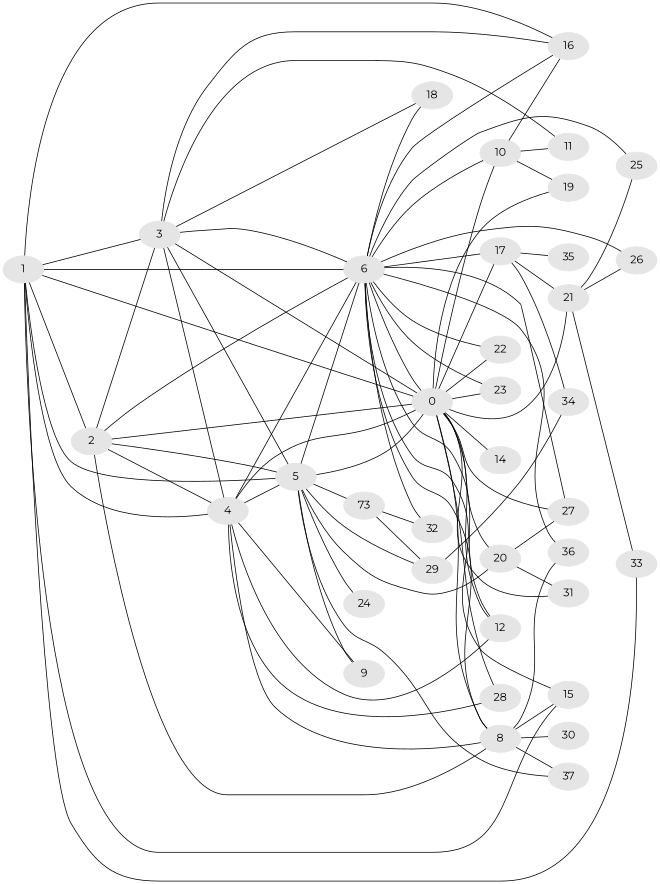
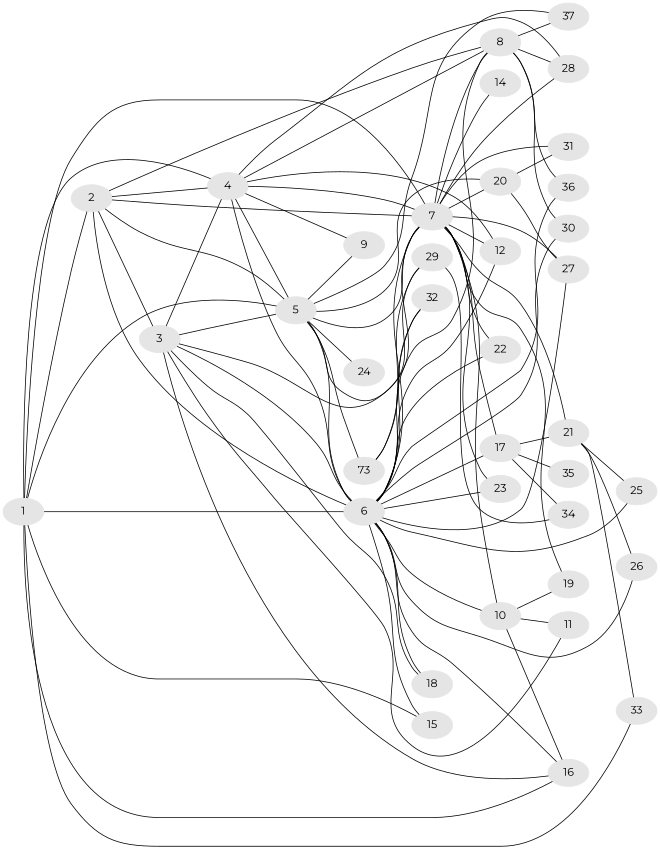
(92, 252) -> none
none -> (515, 401)
(432, 402) -> (432, 216)
(535, 717) -> (534, 56)
